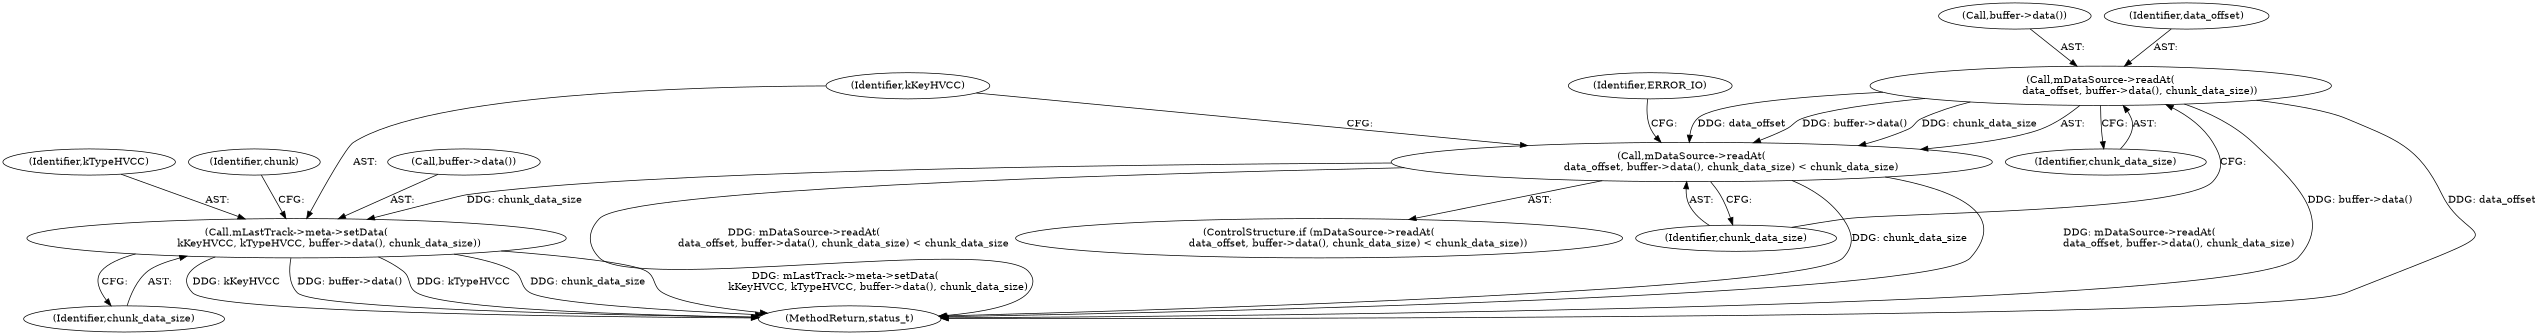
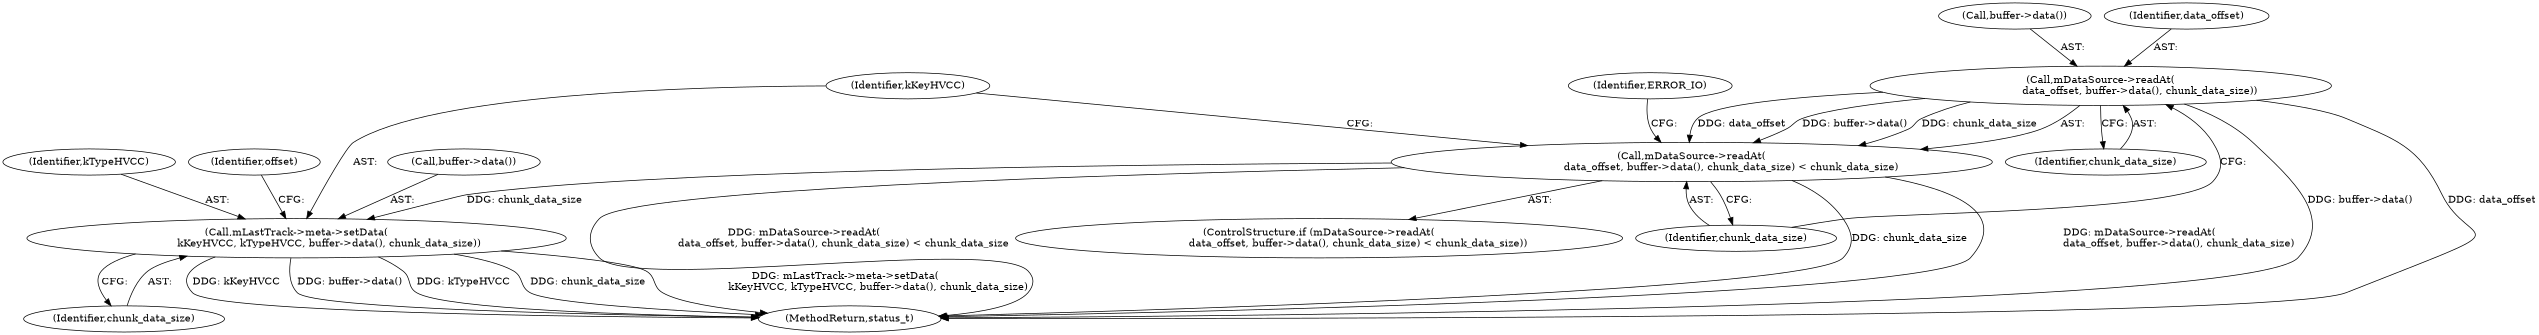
(254, 162) -> (254, 162)
